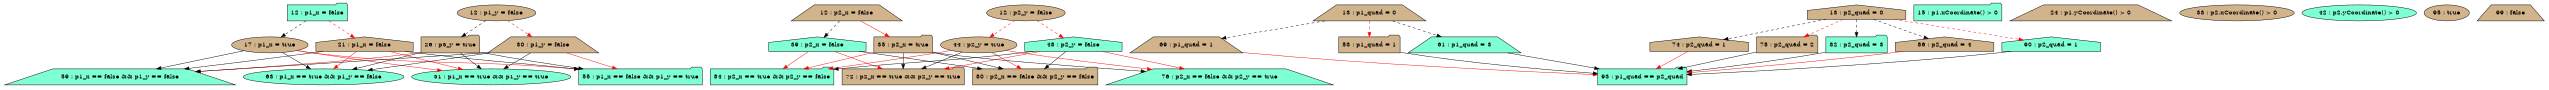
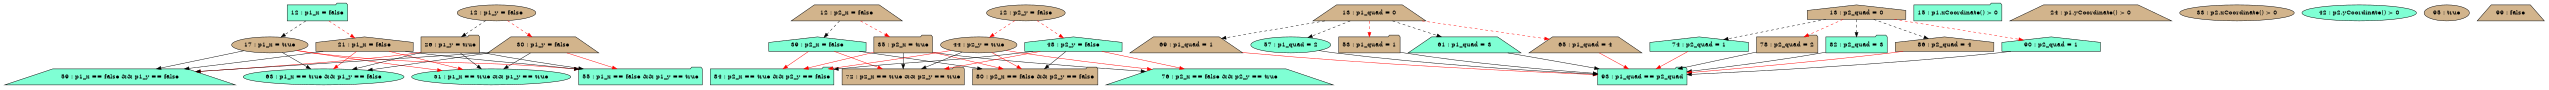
(873, 28) -> (873, 28)
(450, 45) -> (450, 45)
none -> (1291, 45)
none -> (1585, 45)
(1699, 45) -> (1699, 45)
(971, 61) -> (971, 61)
